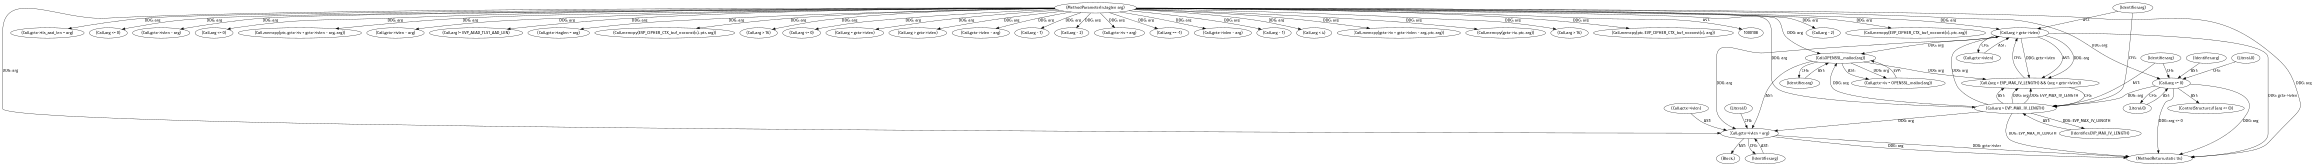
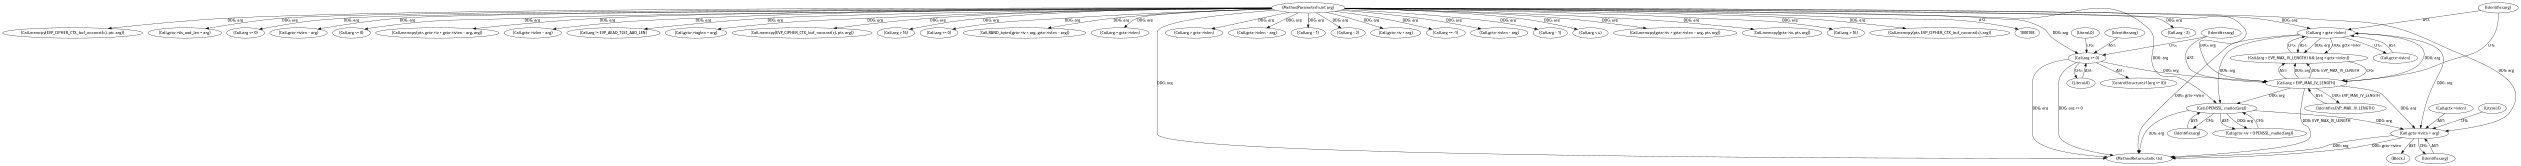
(1095, 8) -> (1308, 8)
none -> (1025, 33)
(1898, 71) -> (2261, 121)
(1923, 72) -> (2157, 122)
(1770, 96) -> (2384, 121)
